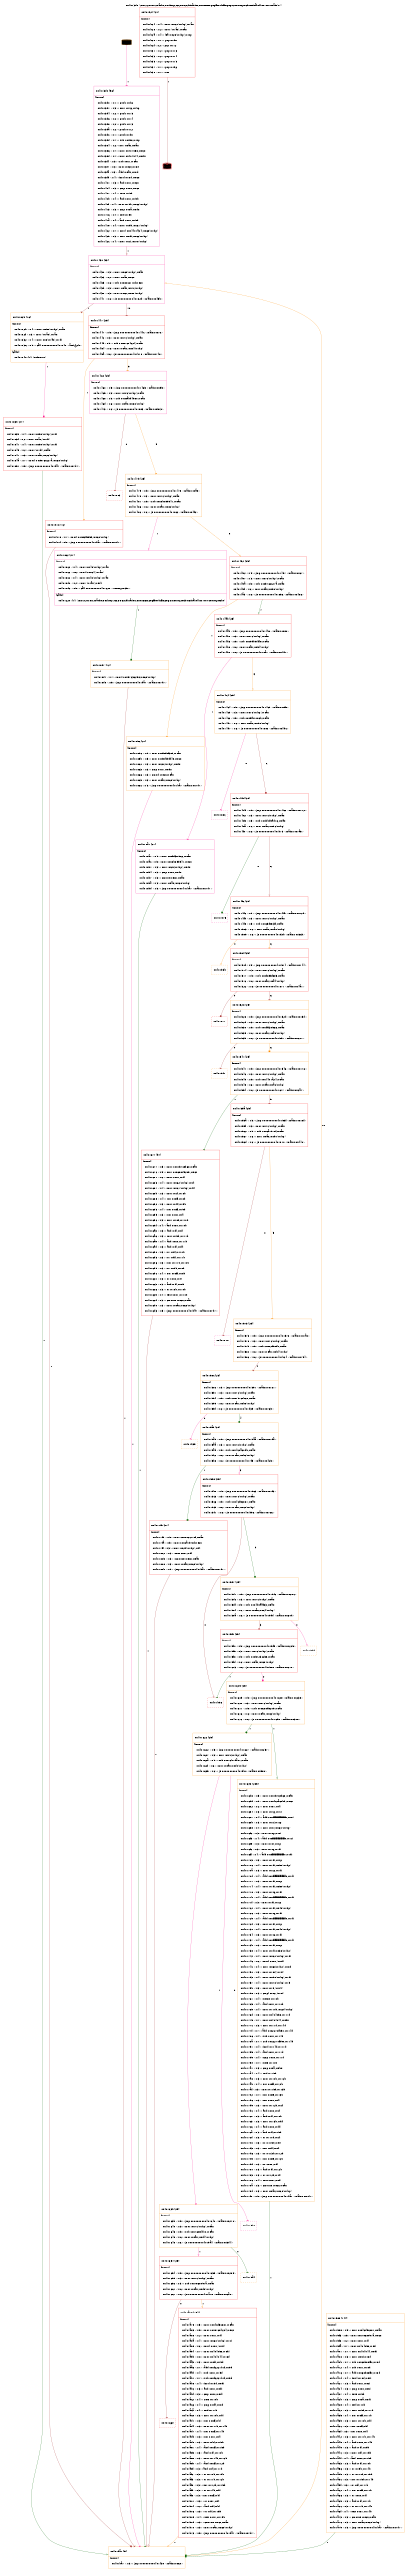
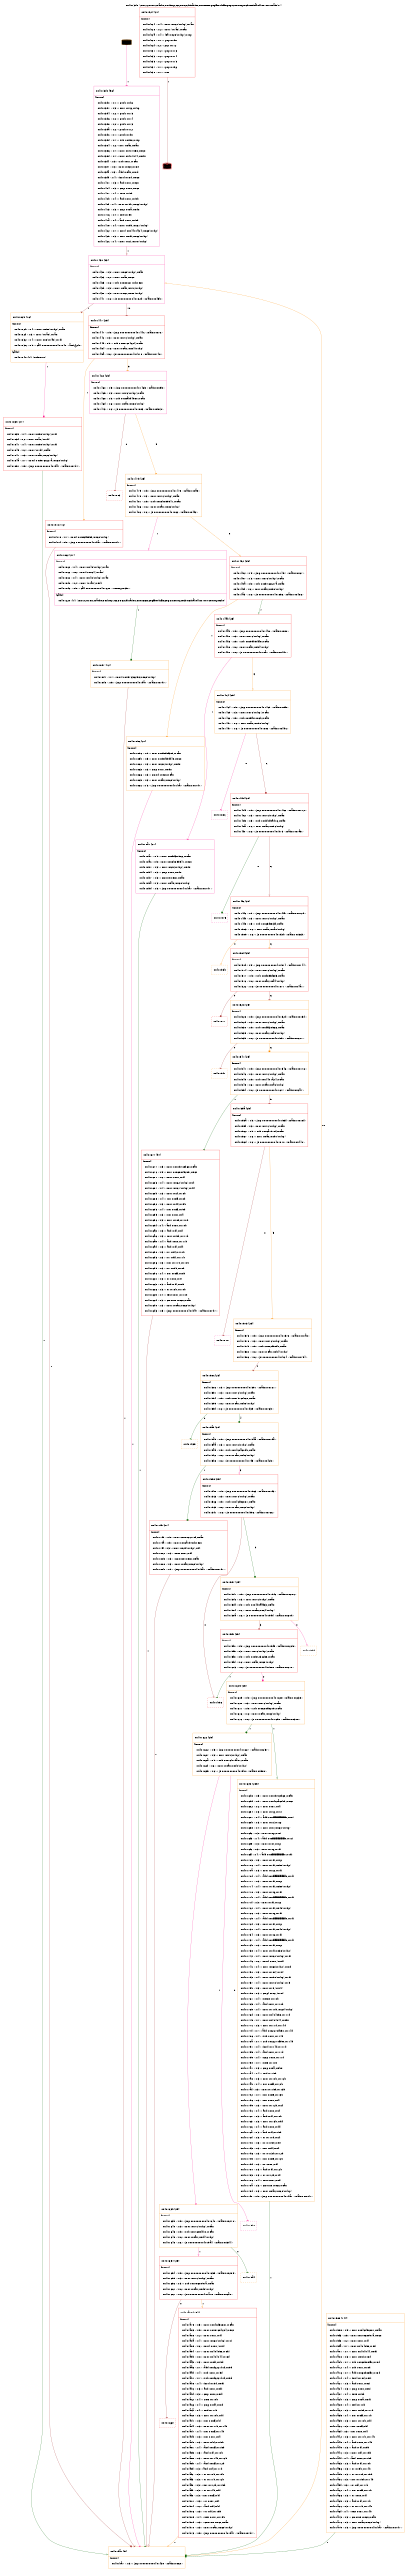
(197, 1425) -> (197, 1425)
